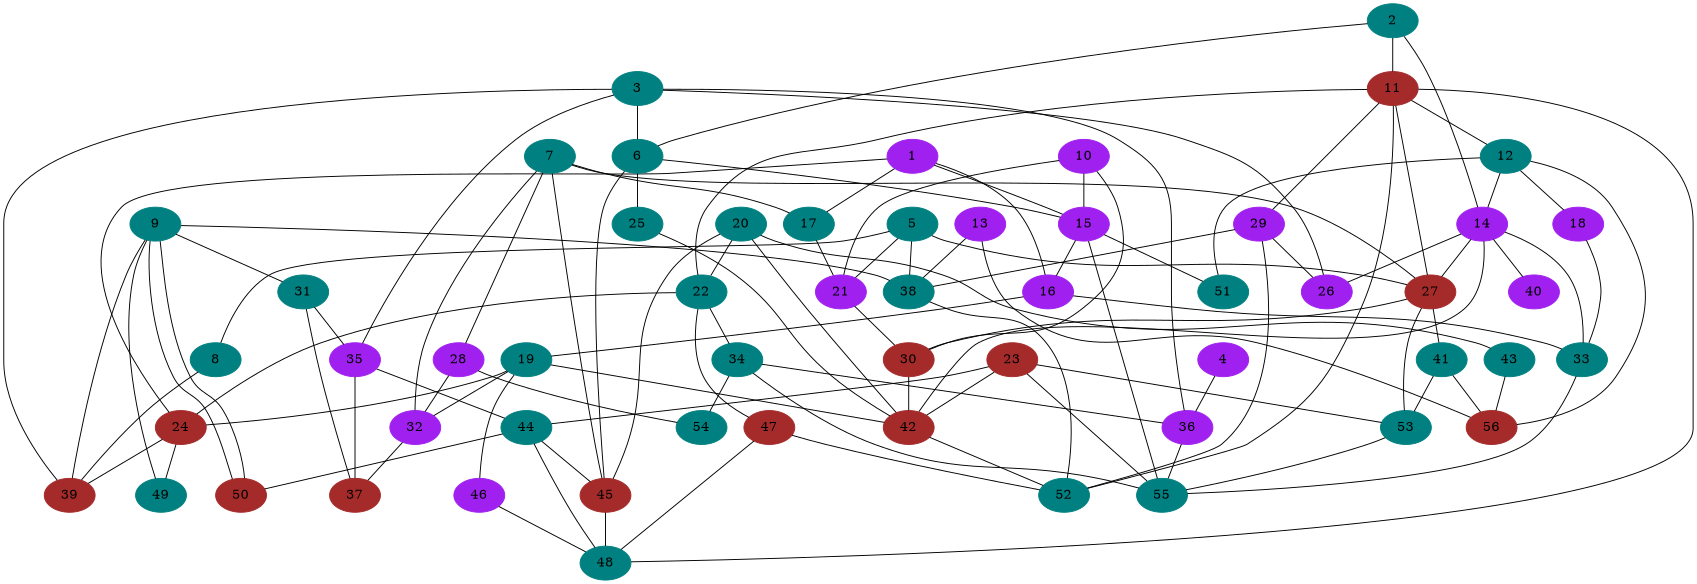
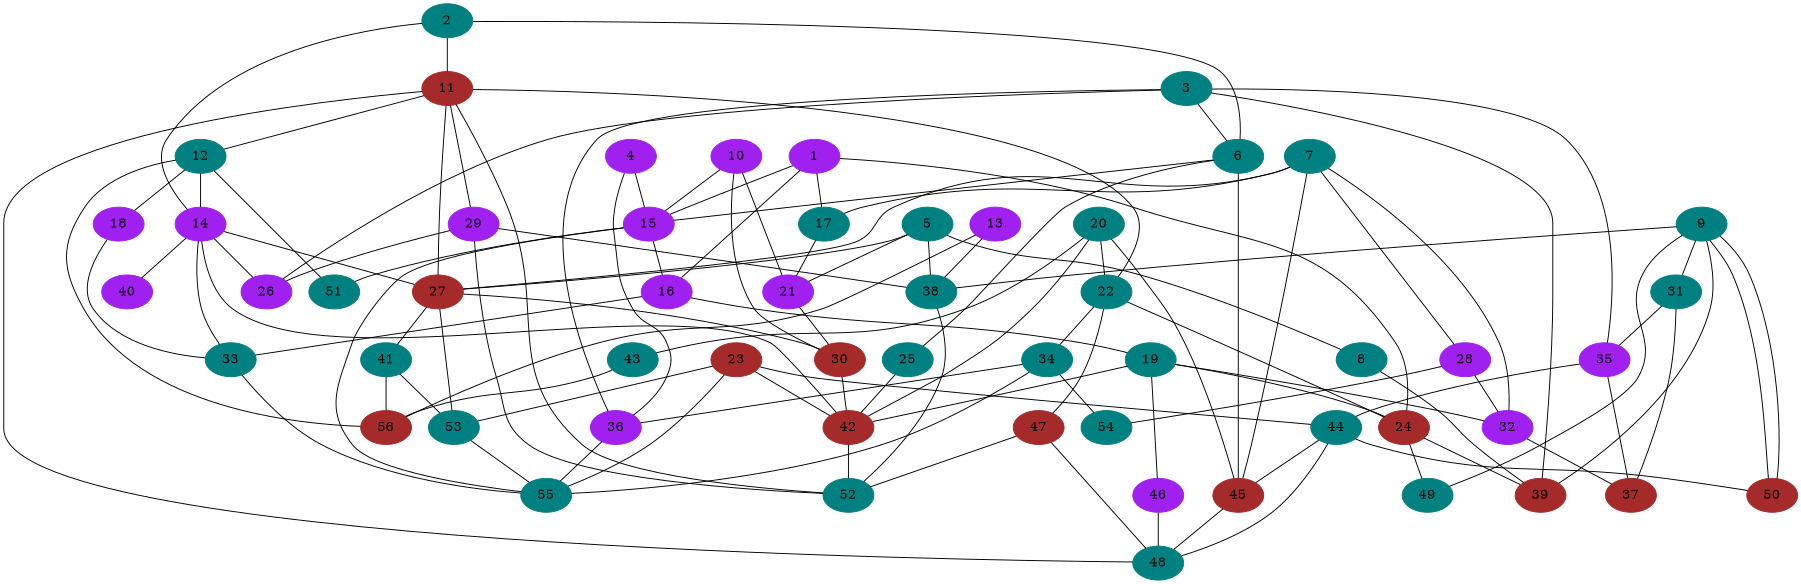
none -> (640, 190)
